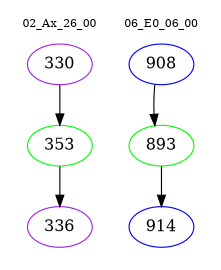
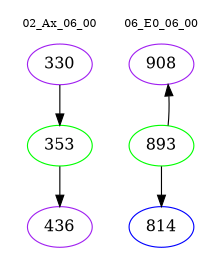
(60, 24) -> (60, 24)
(161, 64) -> (161, 64)
(154, 99) -> (169, 111)
(60, 227) -> (60, 227)
(161, 227) -> (161, 227)
